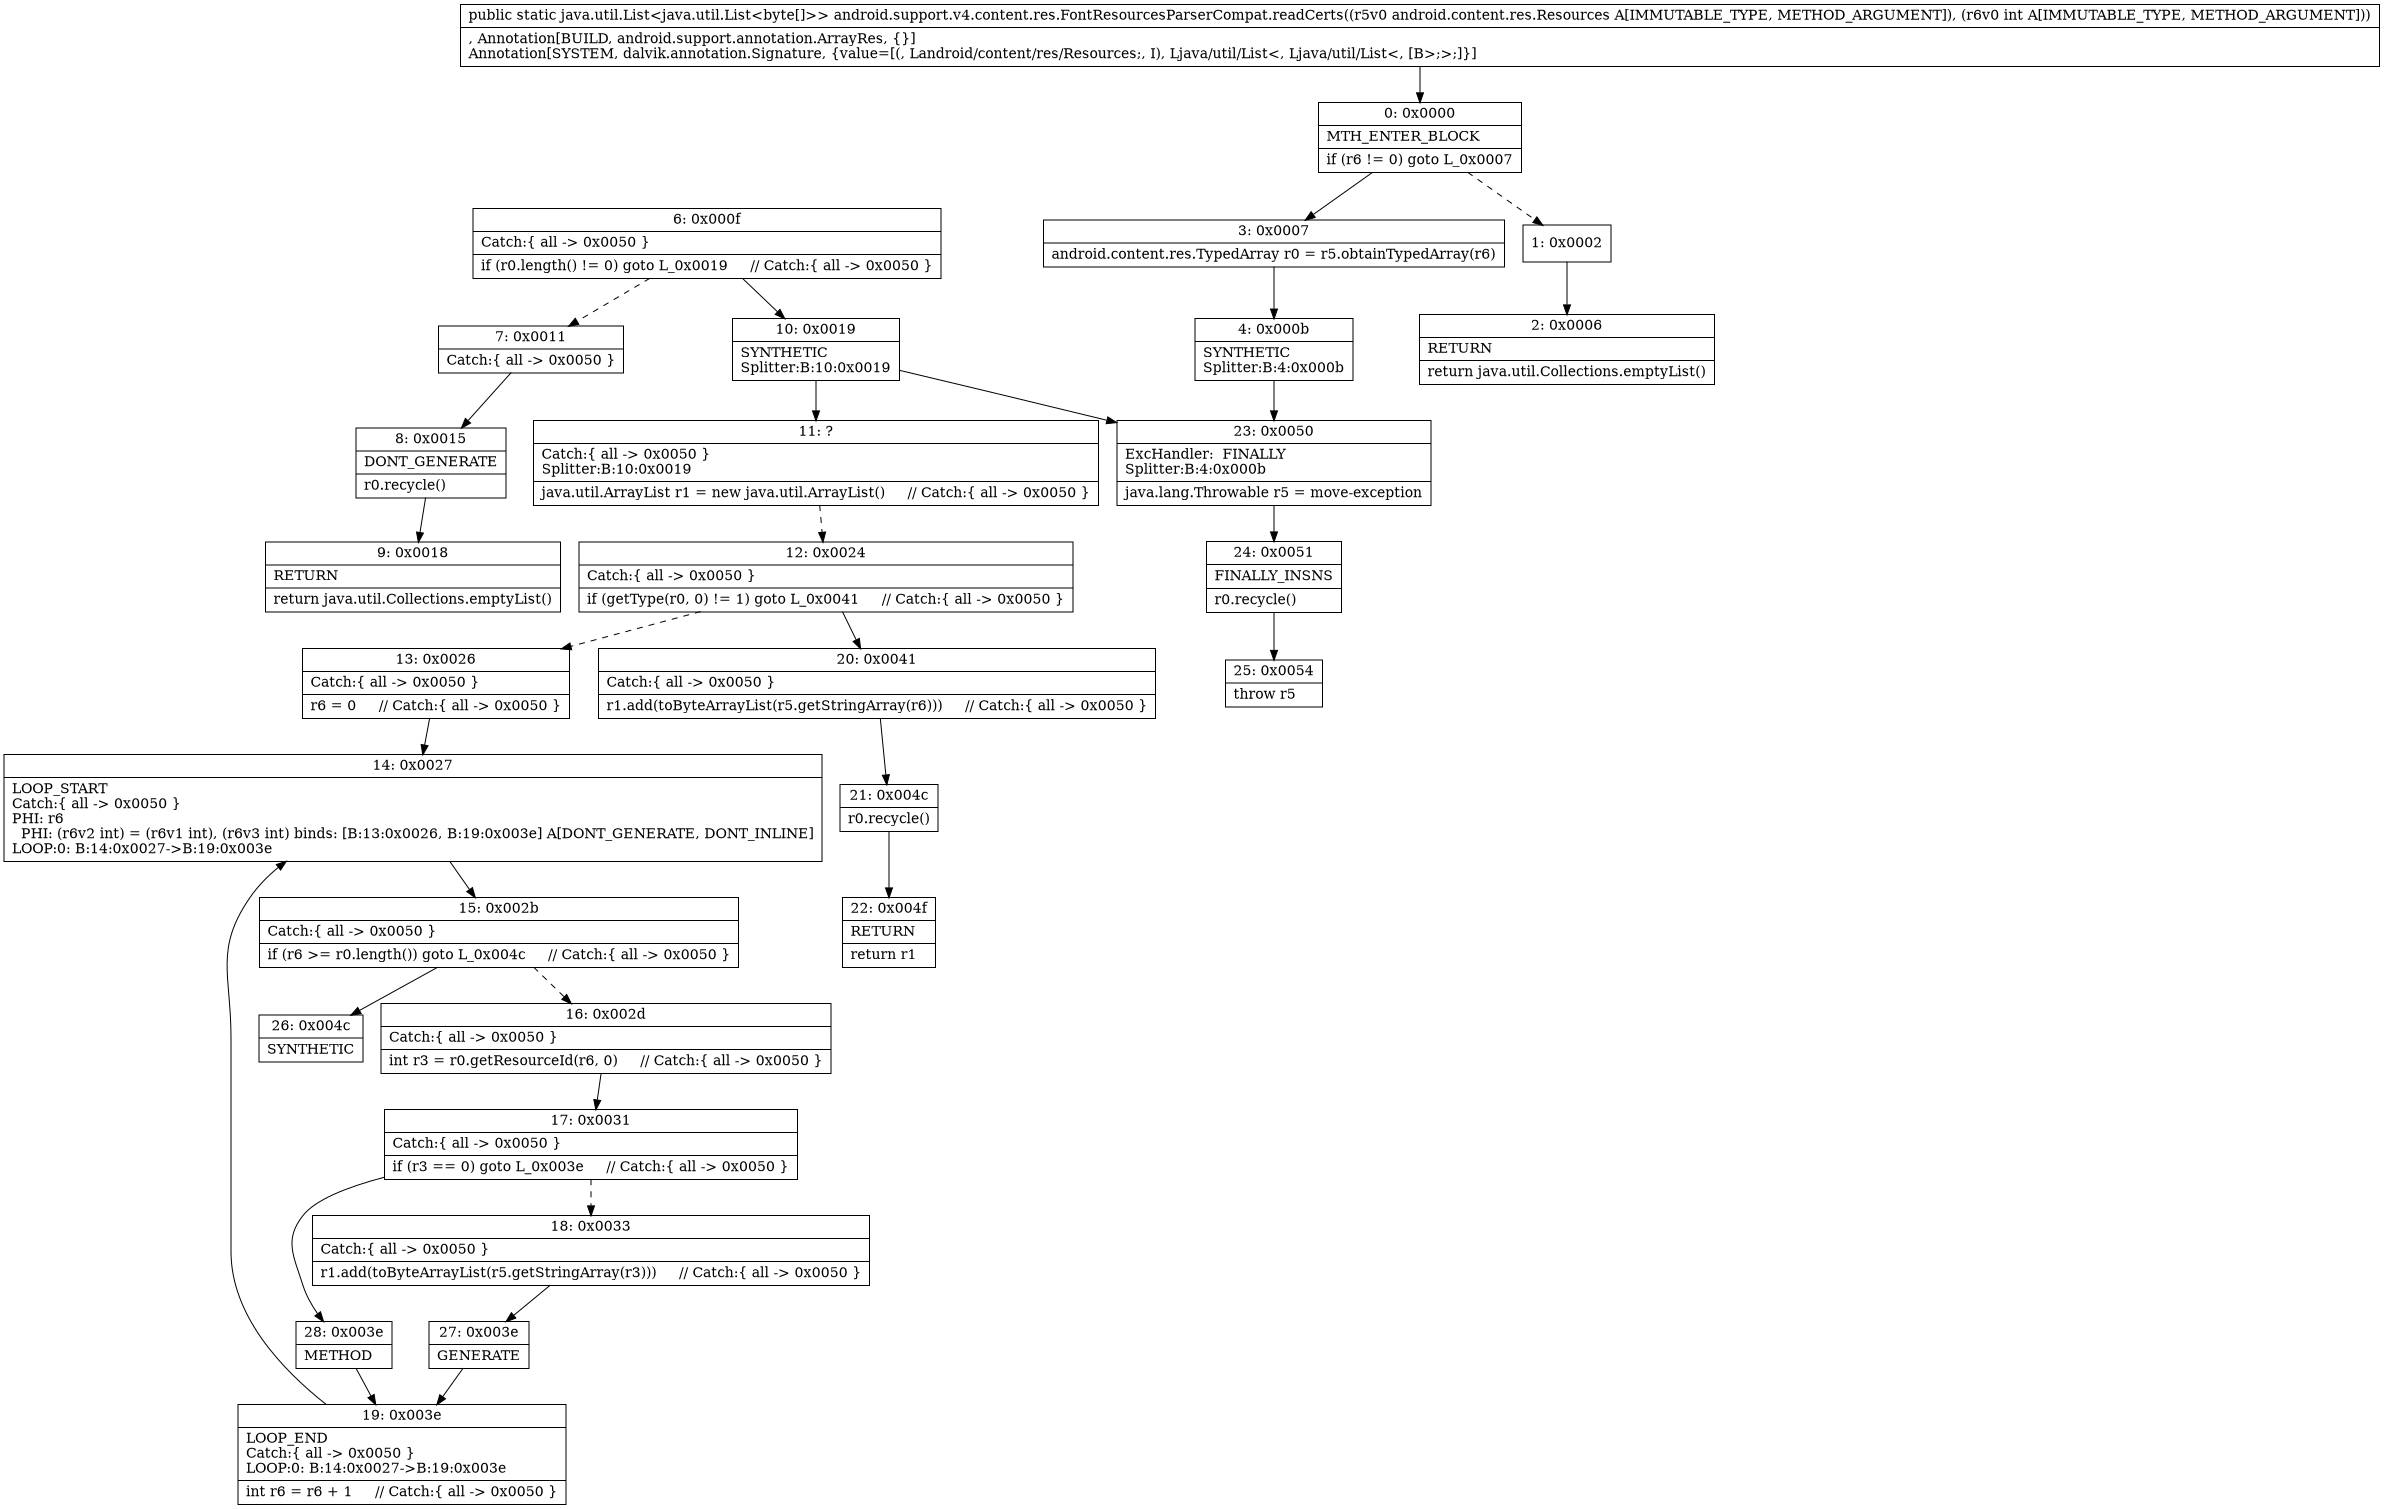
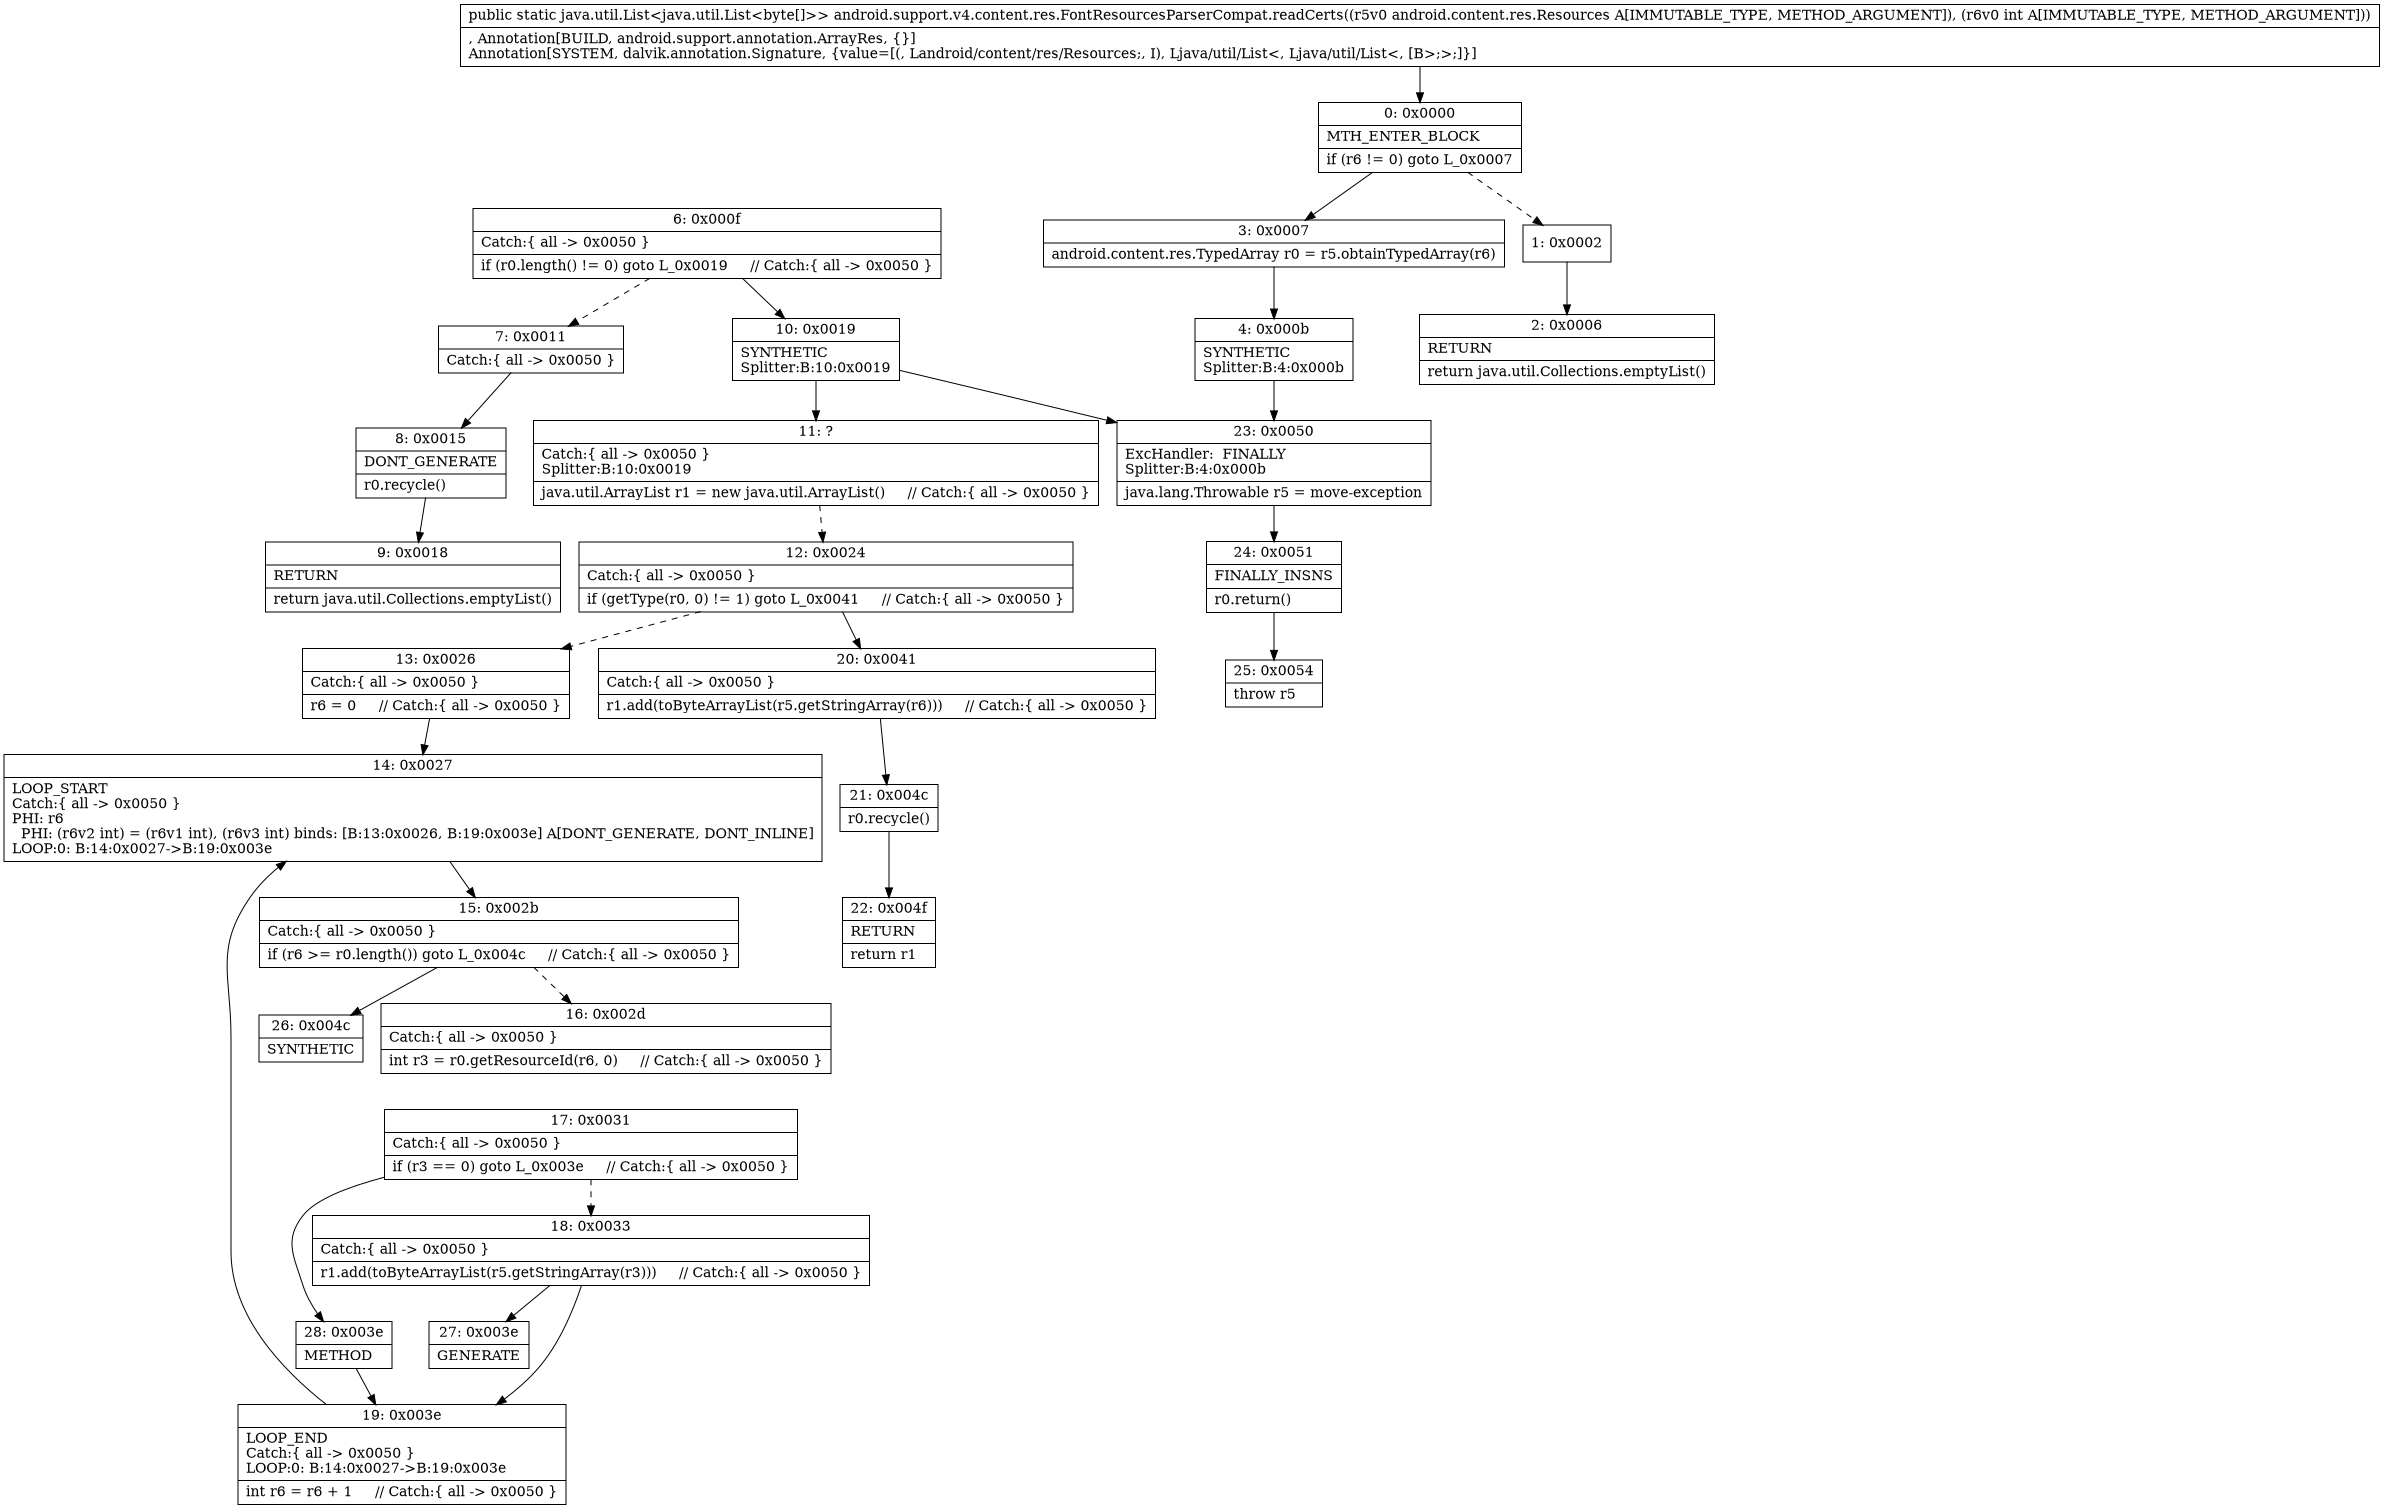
(1256, 600) -> (1253, 600)
(599, 1087) -> none
(453, 1382) -> (553, 1349)
